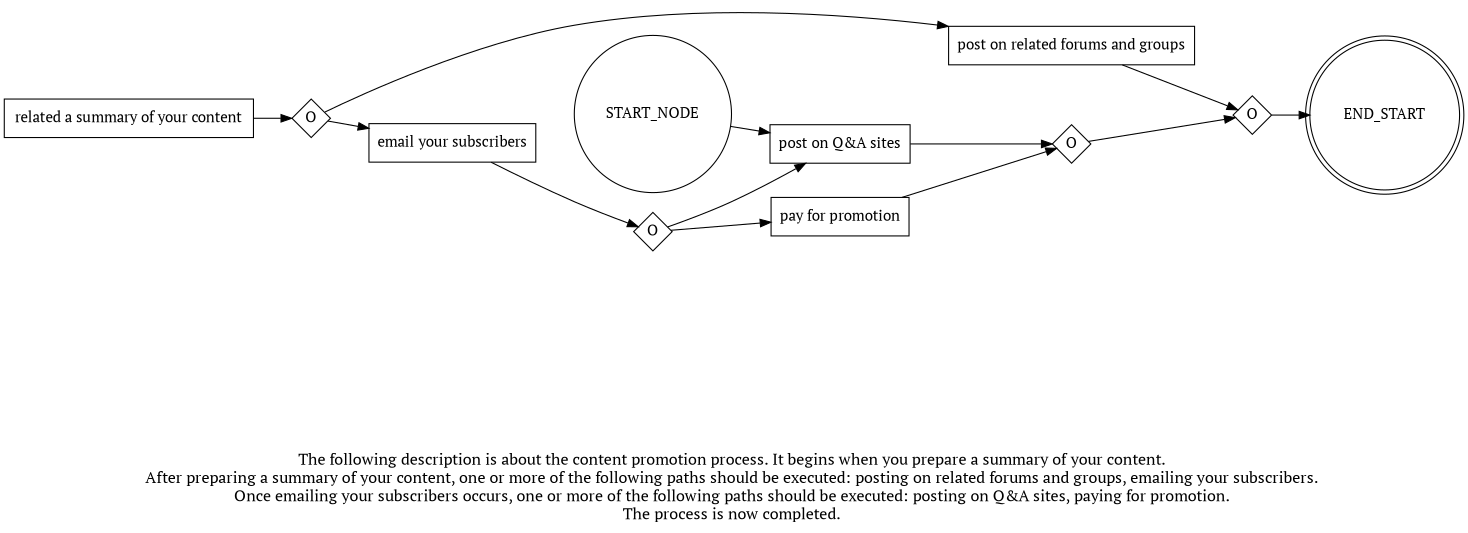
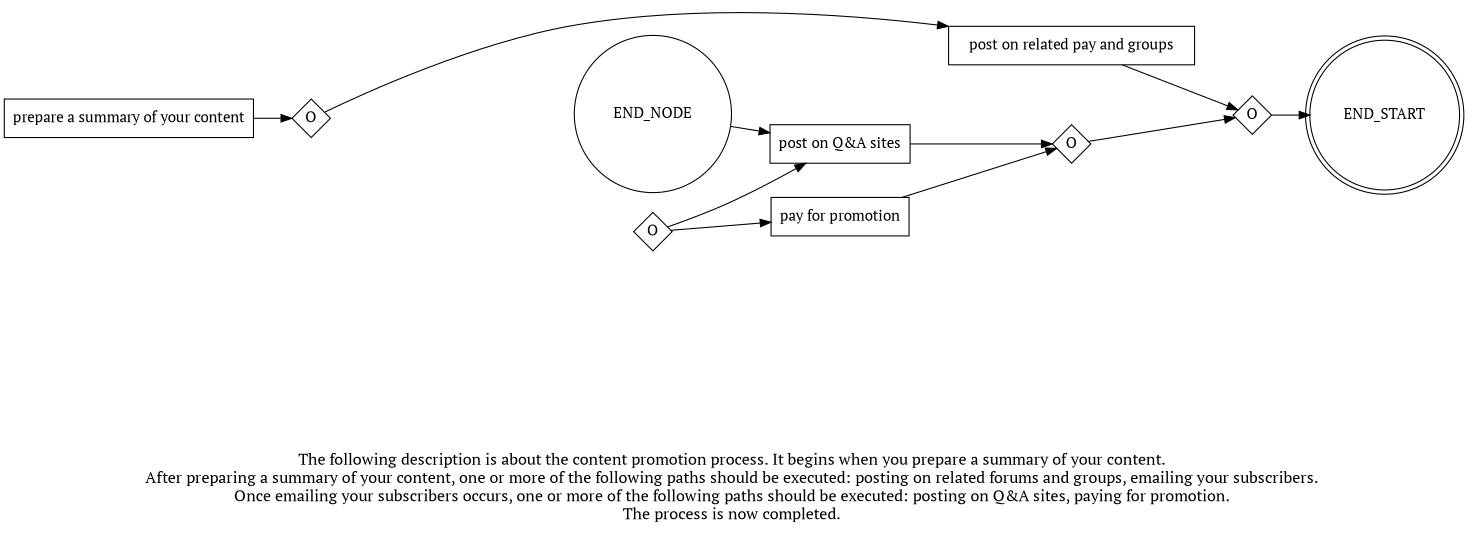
(1072, 46) -> (1072, 46)
(653, 114) -> (653, 114)
(129, 118) -> (129, 118)
(452, 143) -> none
